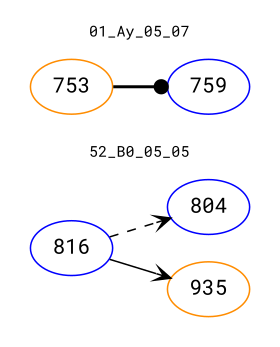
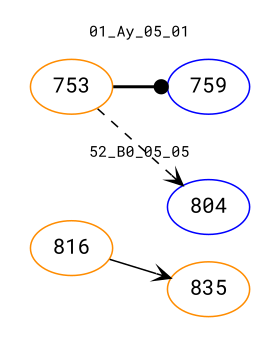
(140, 33) -> (140, 33)
(133, 230) -> (142, 149)
(72, 248) -> (72, 248)
(209, 289) -> (209, 289)
